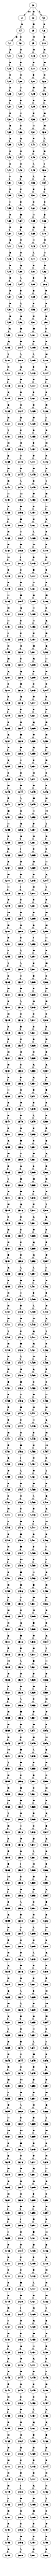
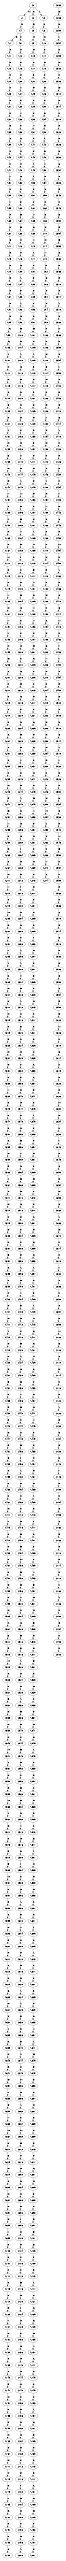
(46, 893) -> none
